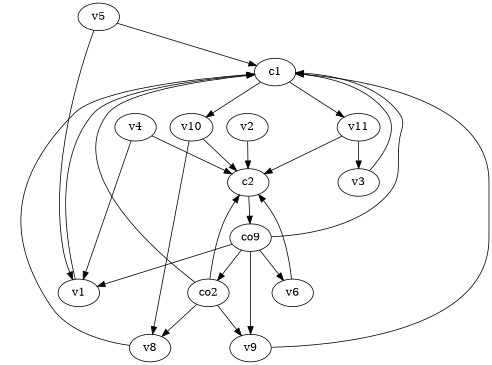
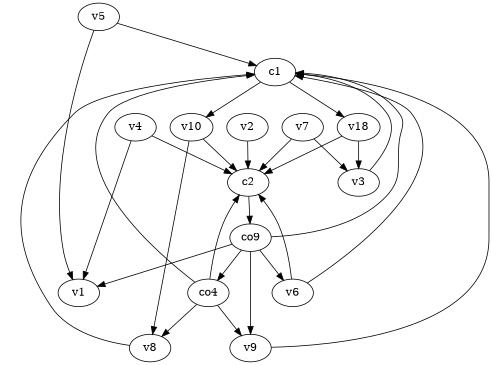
(90, 119) -> (421, 163)
none -> (303, 127)
(359, 127) -> (359, 127)
(208, 293) -> (208, 293)
